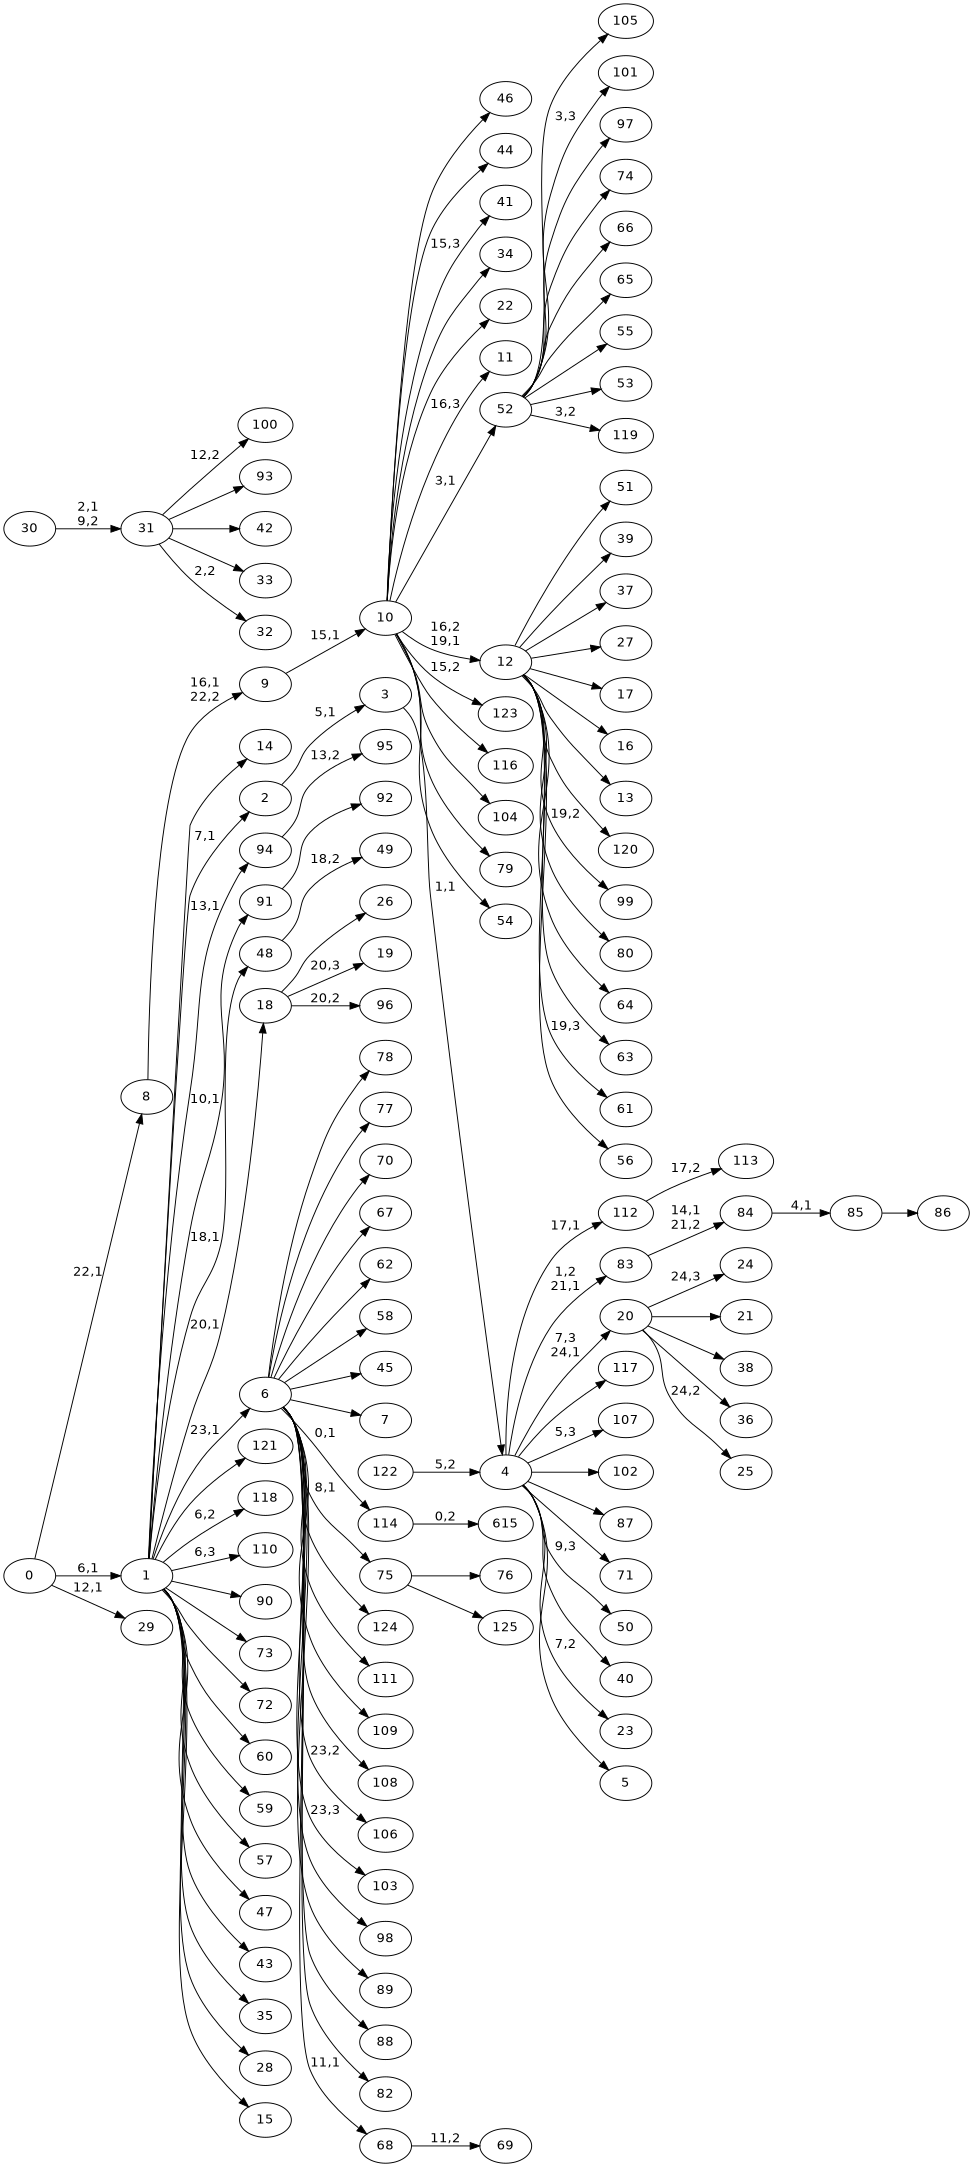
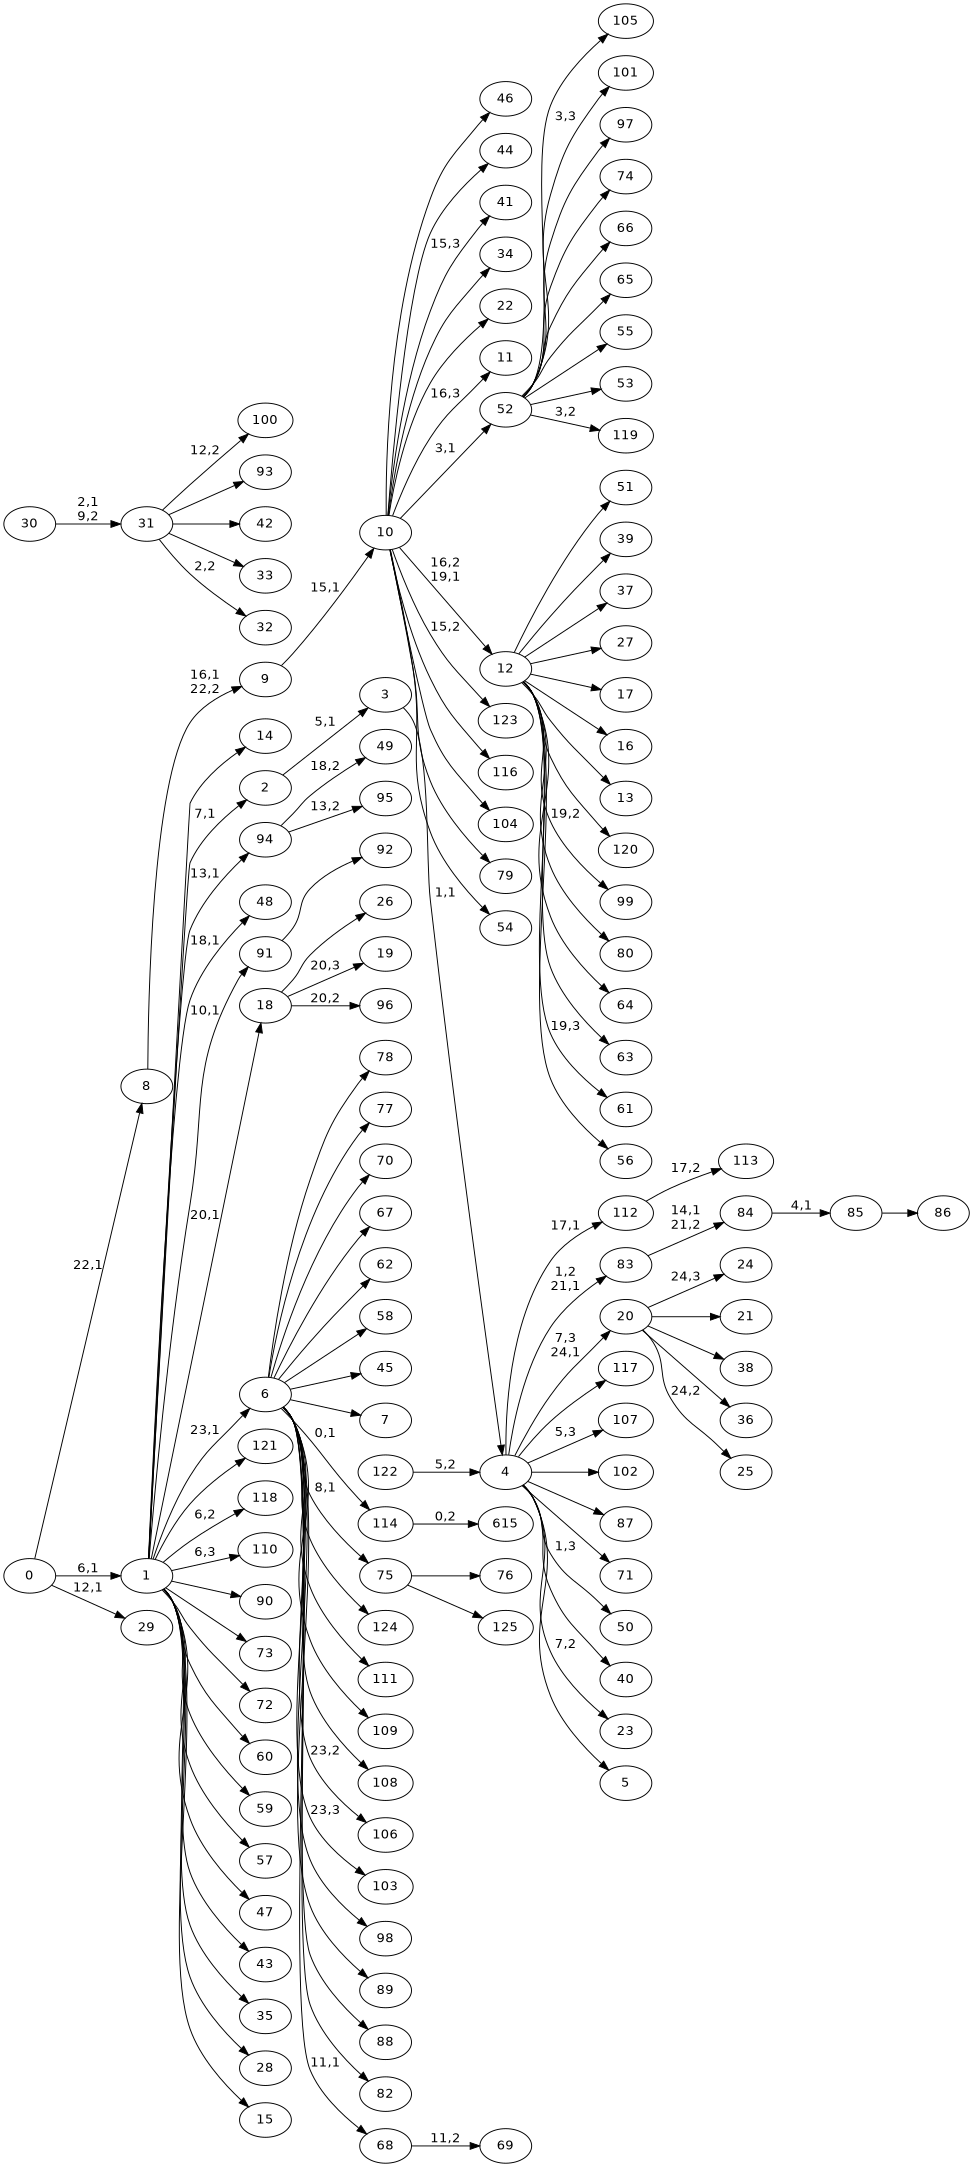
(307, 892) -> (316, 791)
(566, 1547) -> (566, 1547)
